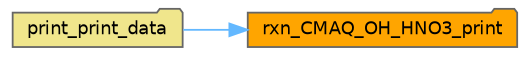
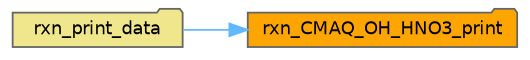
(98, 30) -> (98, 30)
